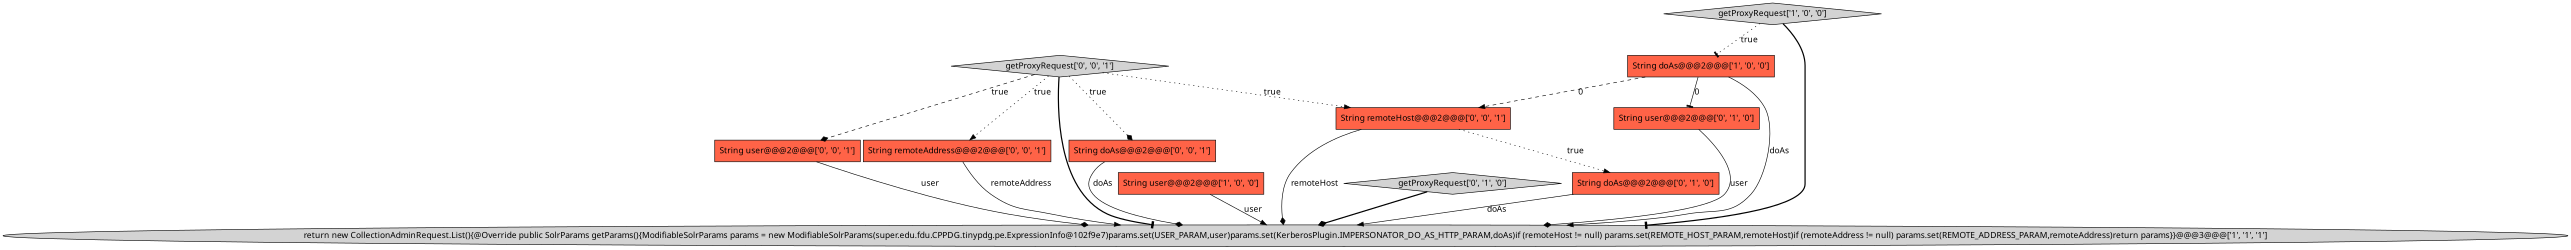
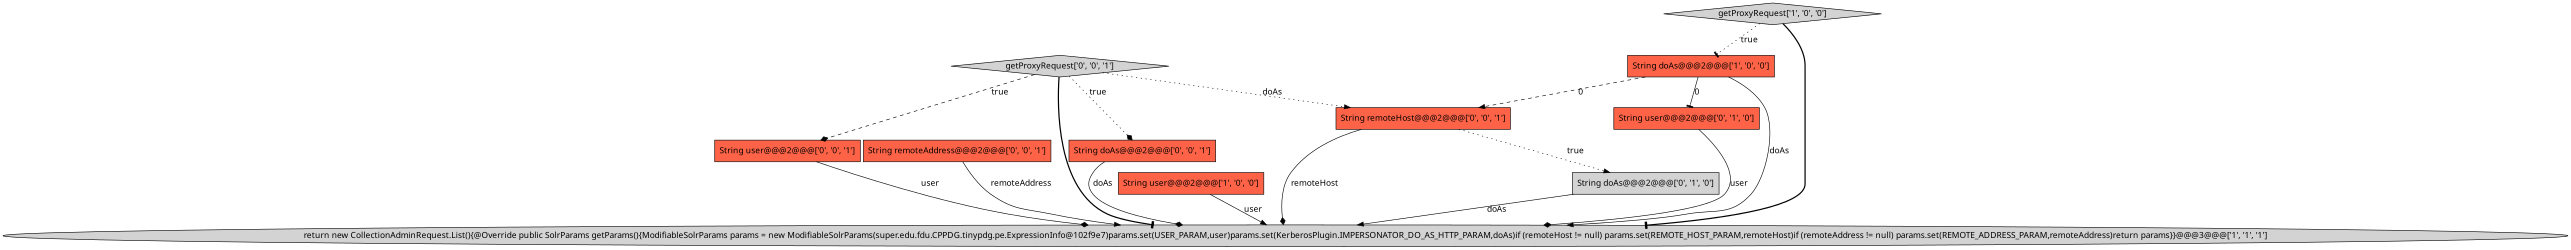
(1273, 92) -> (1273, 92)
(1012, 106) -> none
(1453, 183) -> none
(1646, 183) -> (1646, 183)
